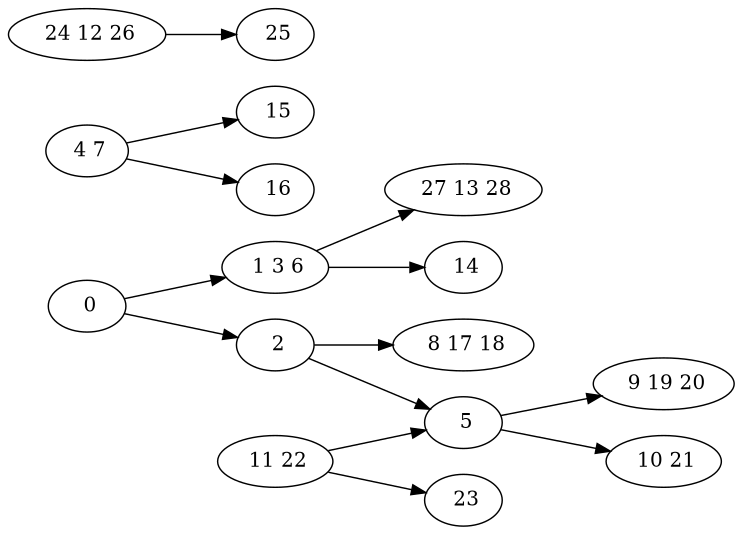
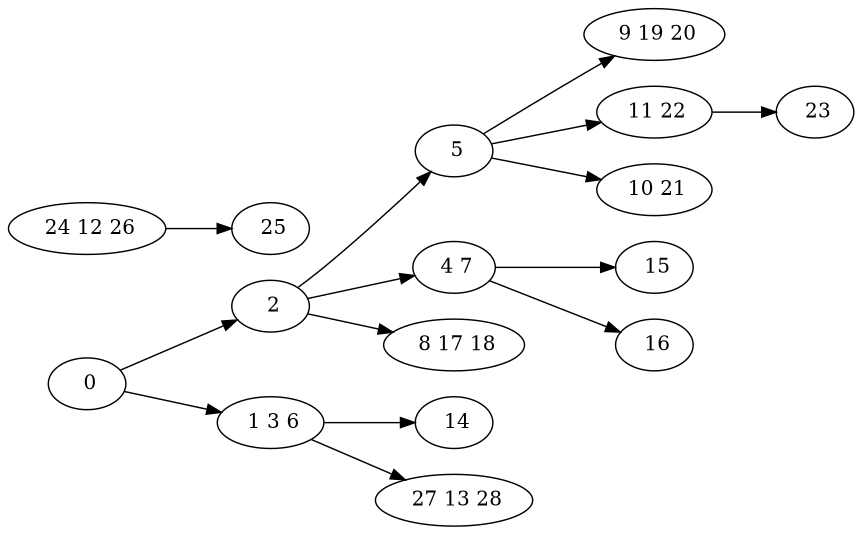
none -> (354, 289)
(370, 442) -> (539, 134)
